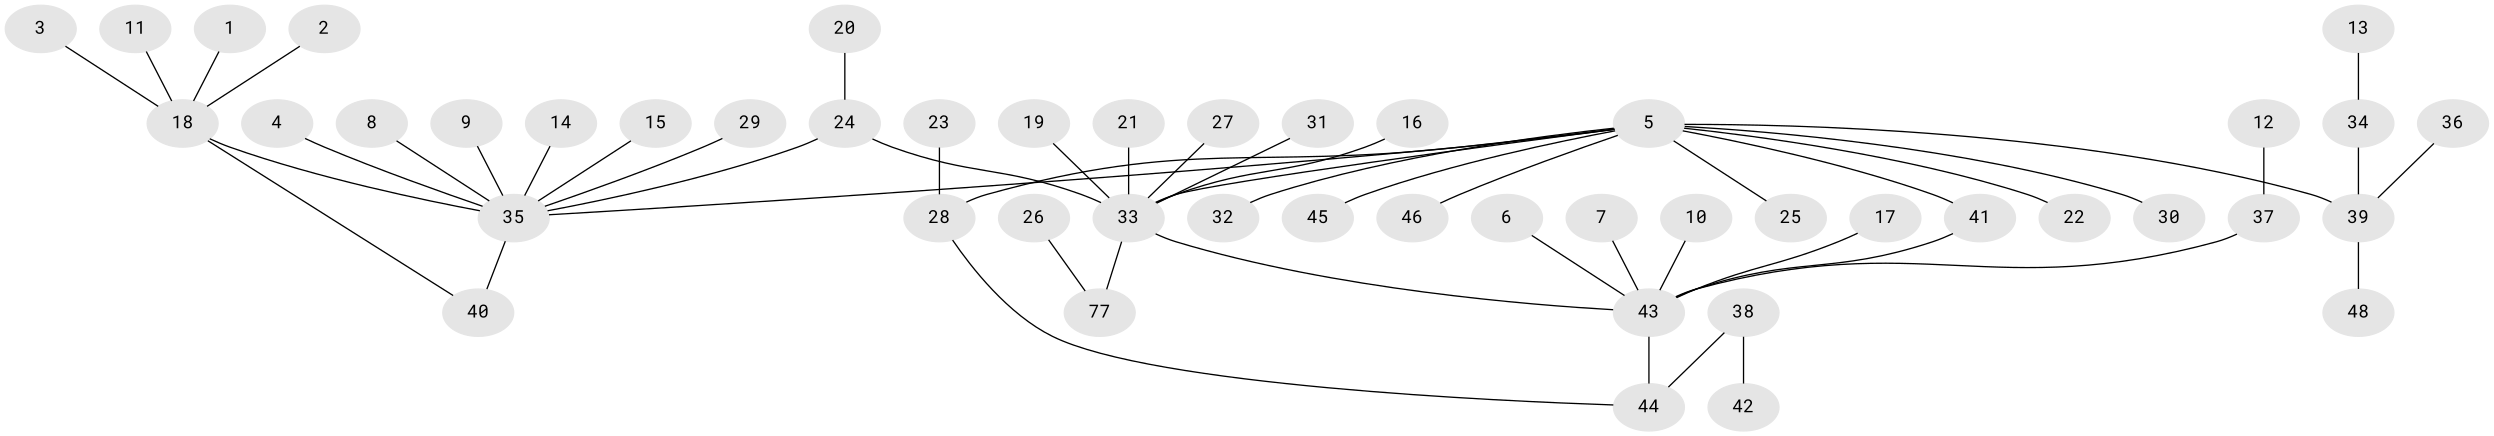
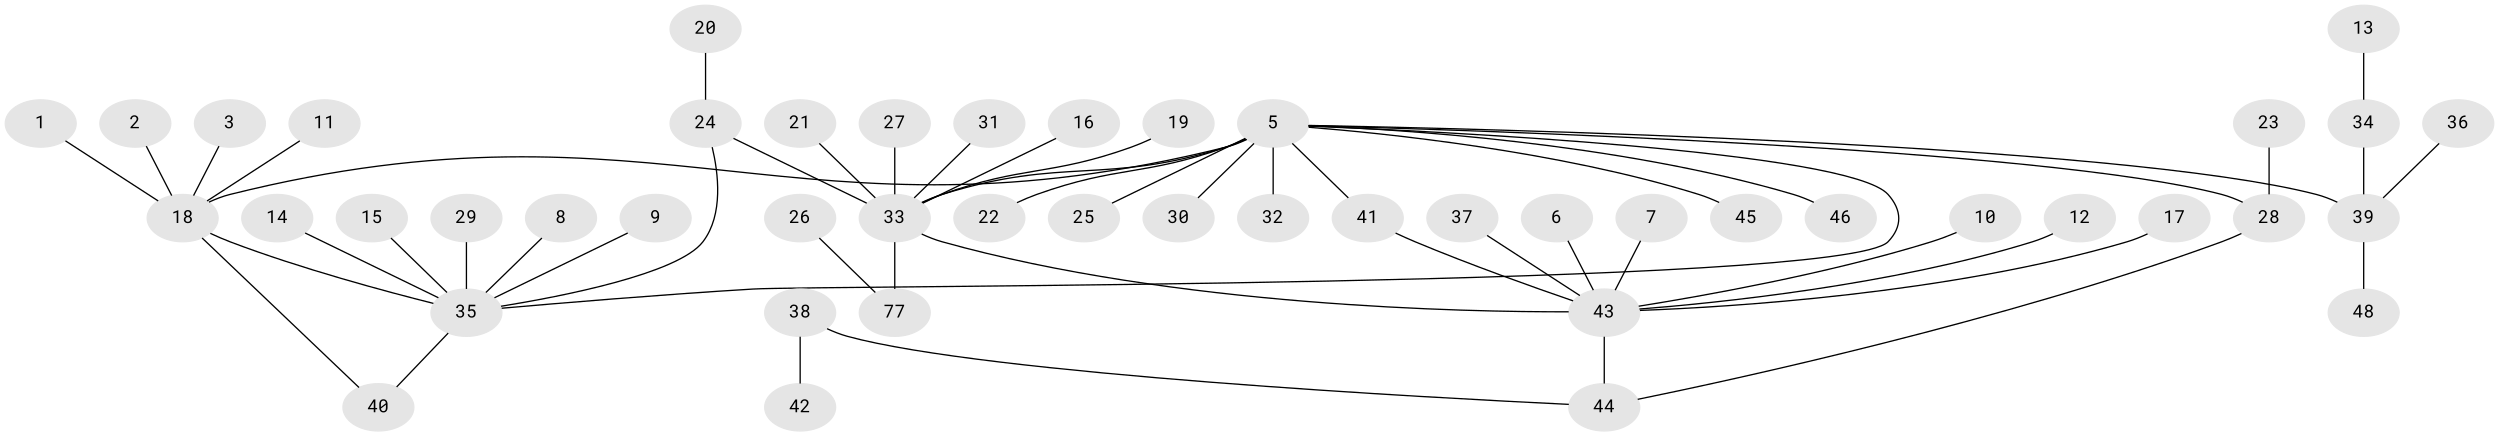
(277, 124) -> none
none -> (728, 171)
(2264, 171) -> (1849, 284)
